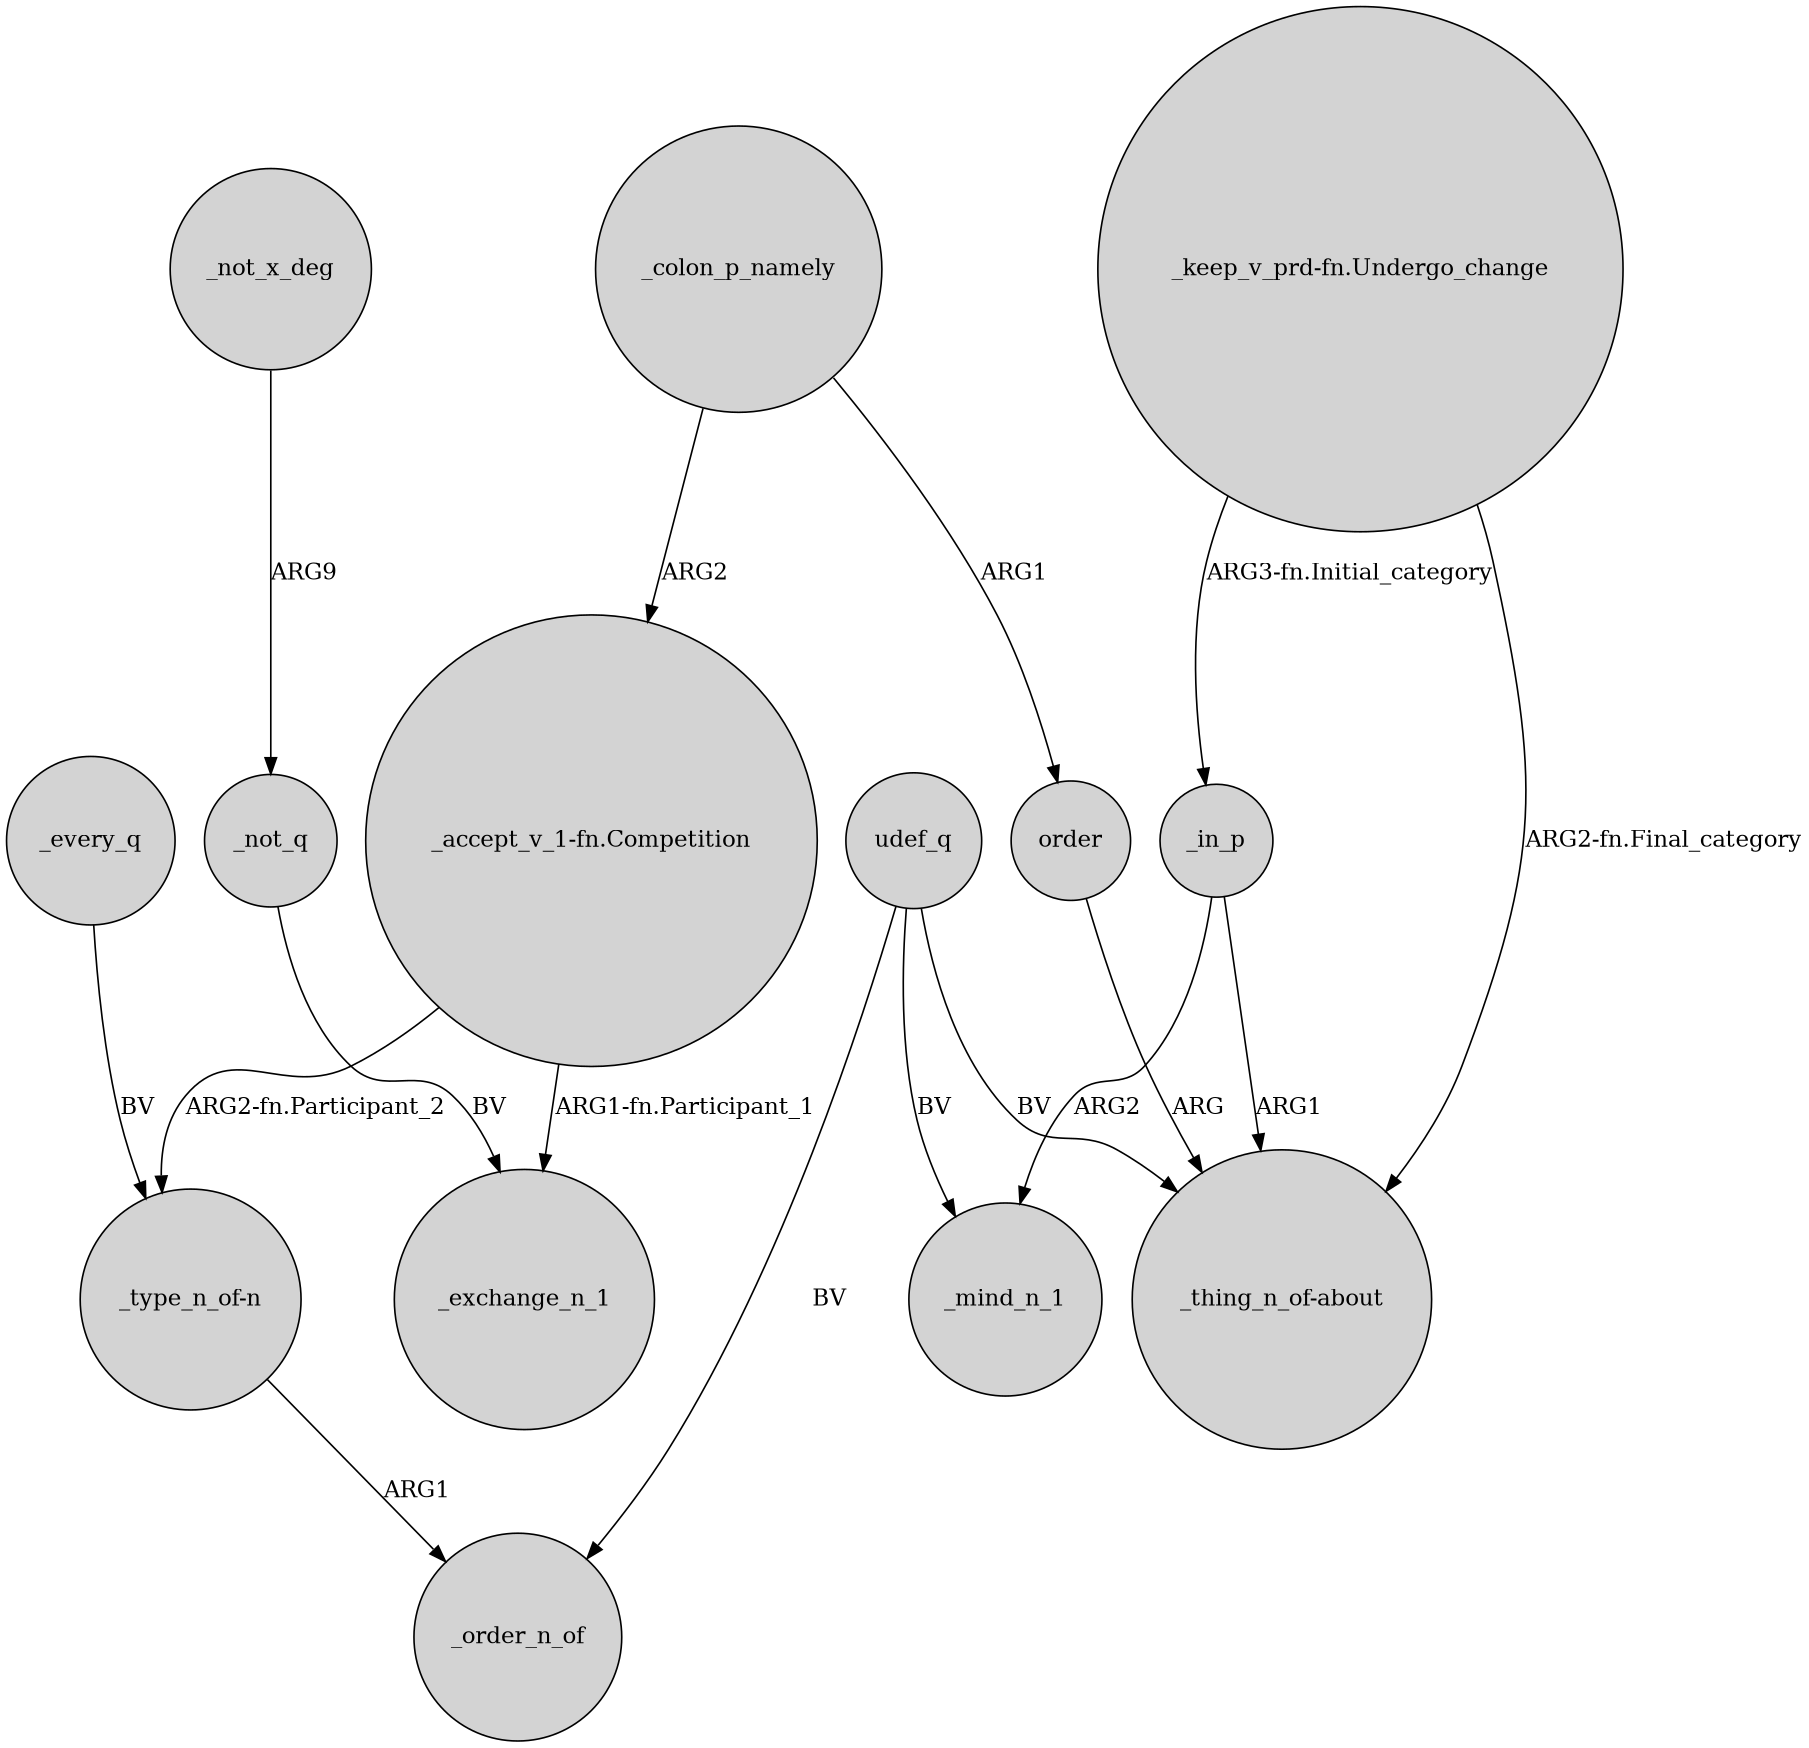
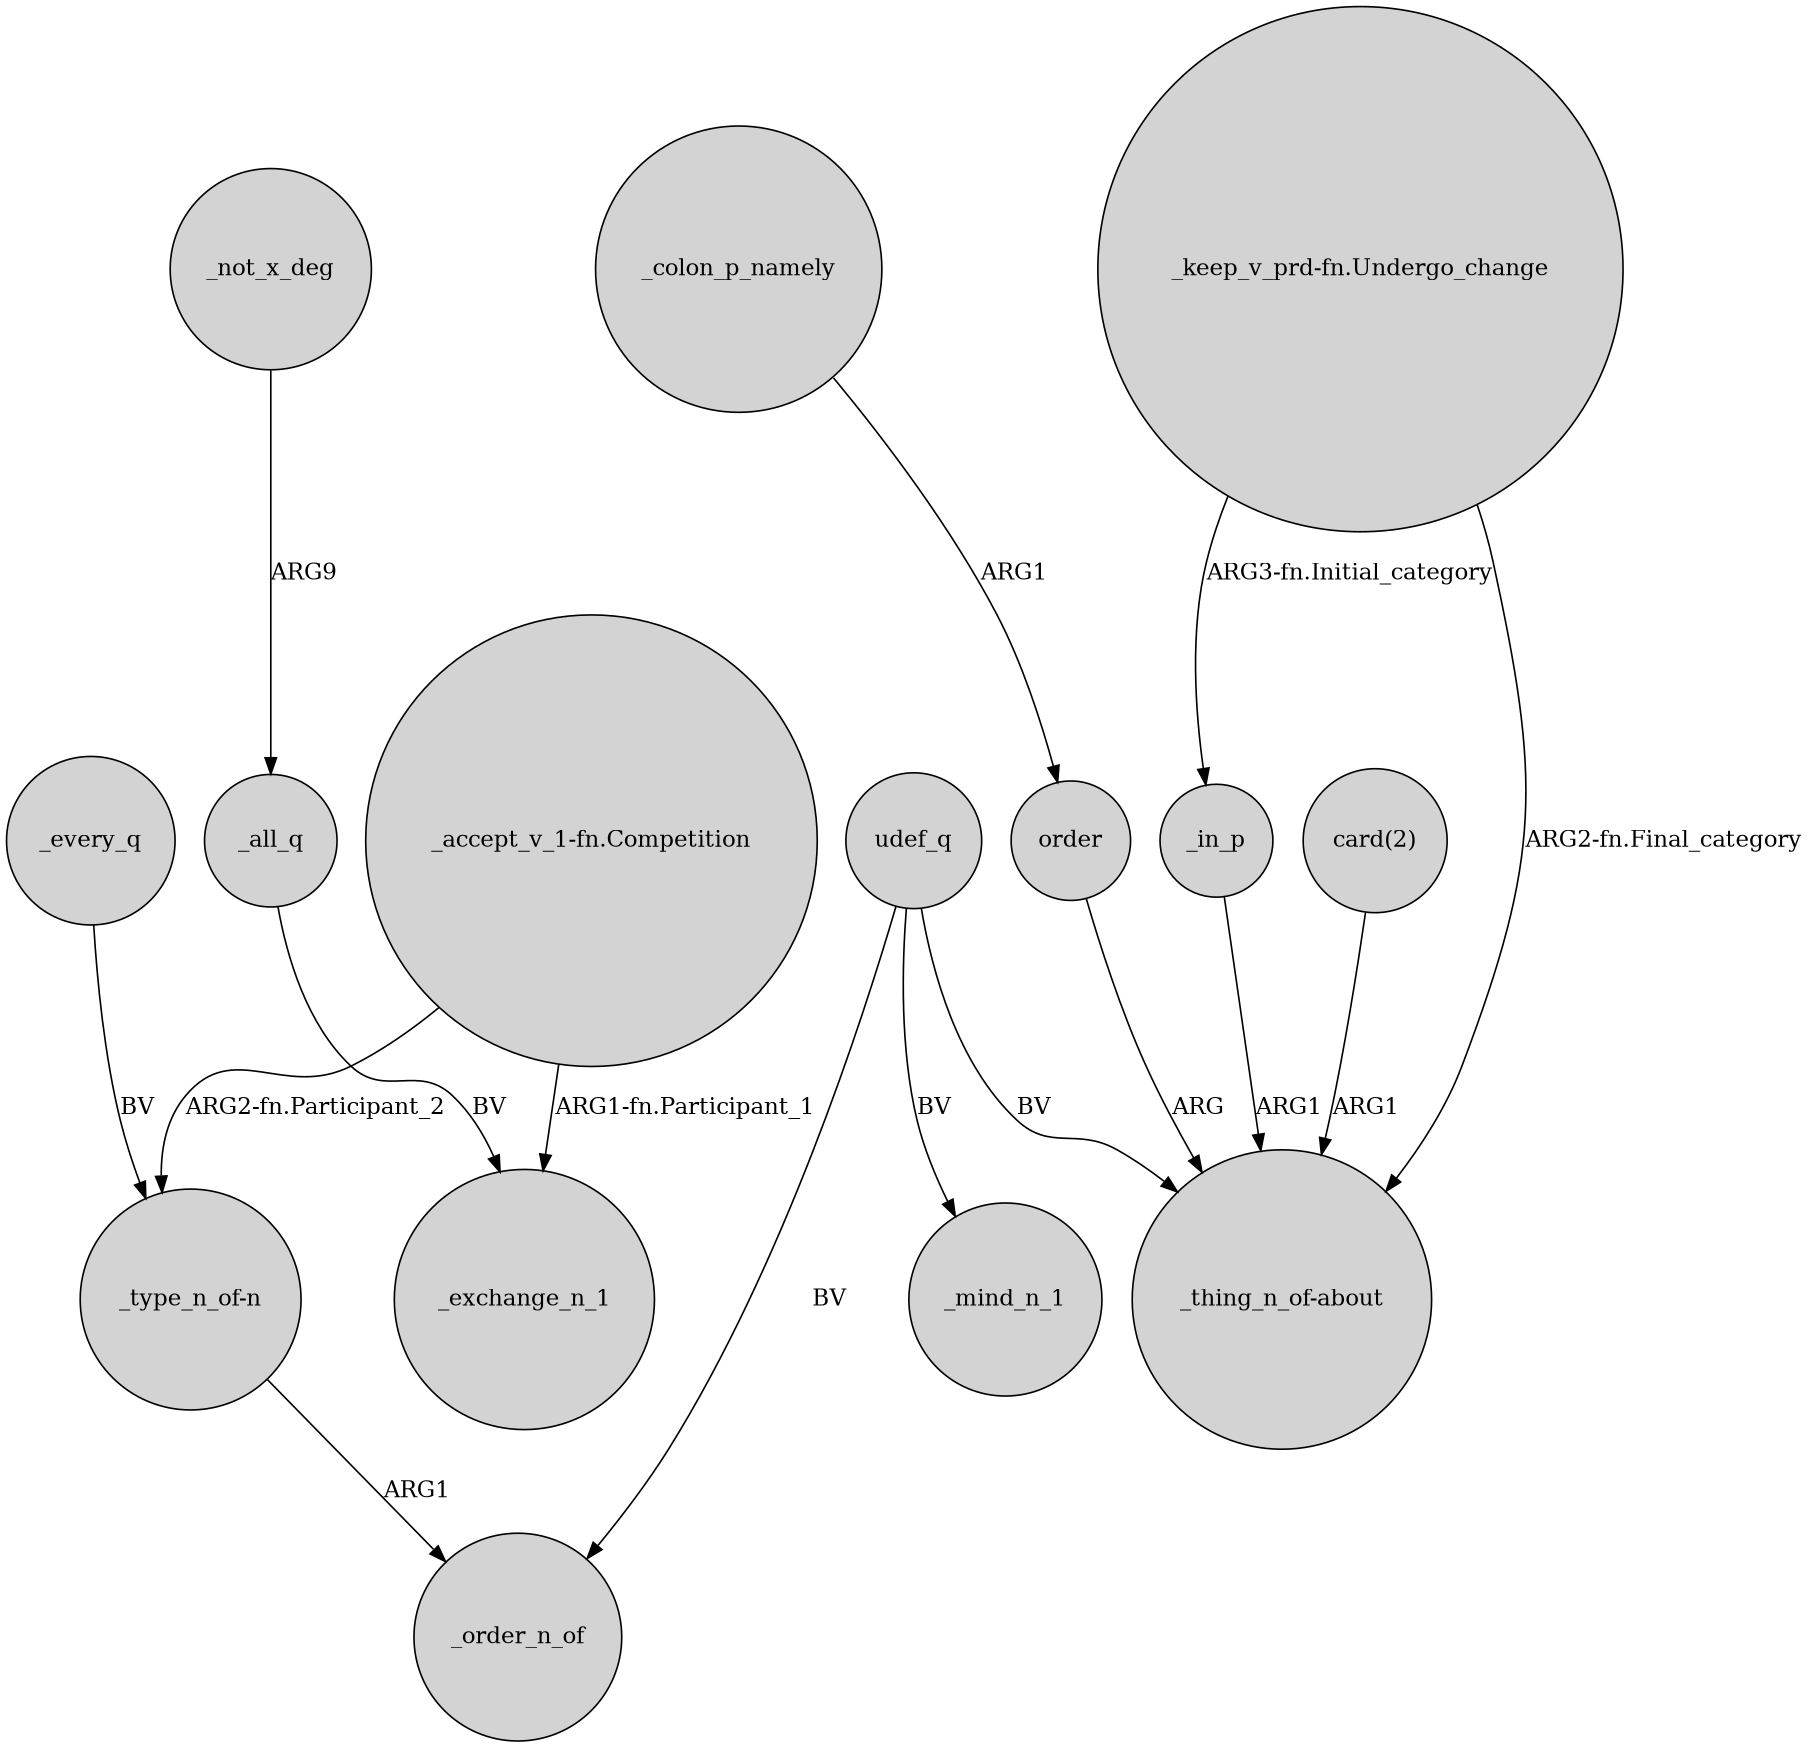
(677, 507) -> none
(271, 841) -> (271, 841)
none -> (1375, 841)
(1138, 1072) -> none
